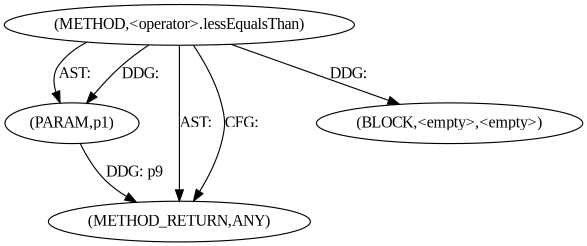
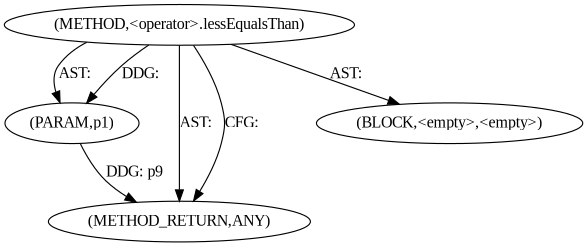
(351, 74) -> (348, 74)
